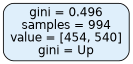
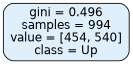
(66, 51) -> (66, 51)
